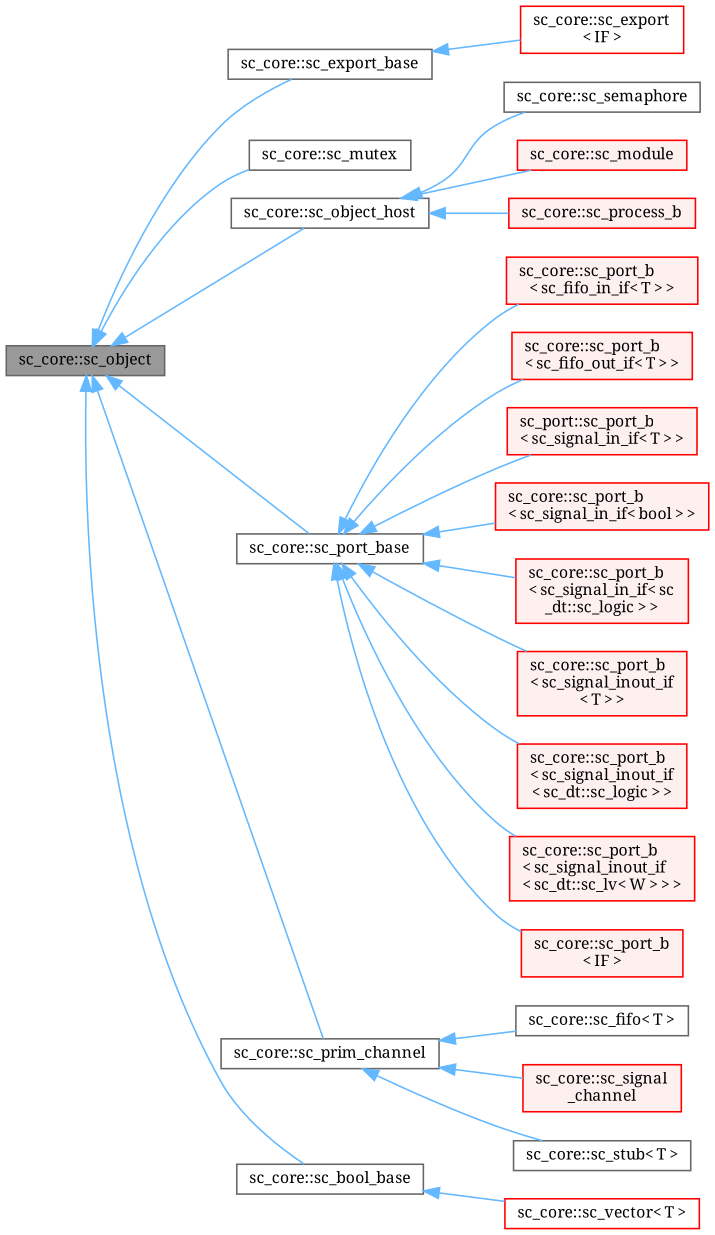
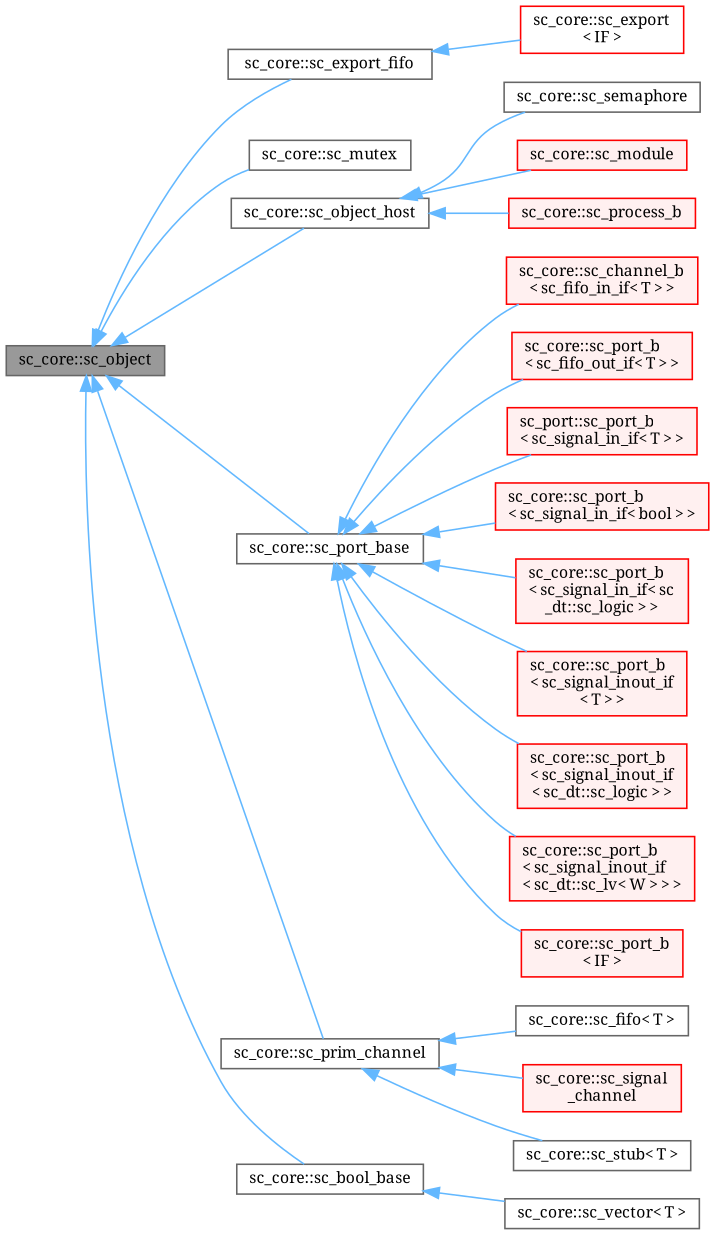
(330, 64) -> (330, 64)
(602, 281) -> (602, 281)
(602, 1214) -> (602, 1214)
